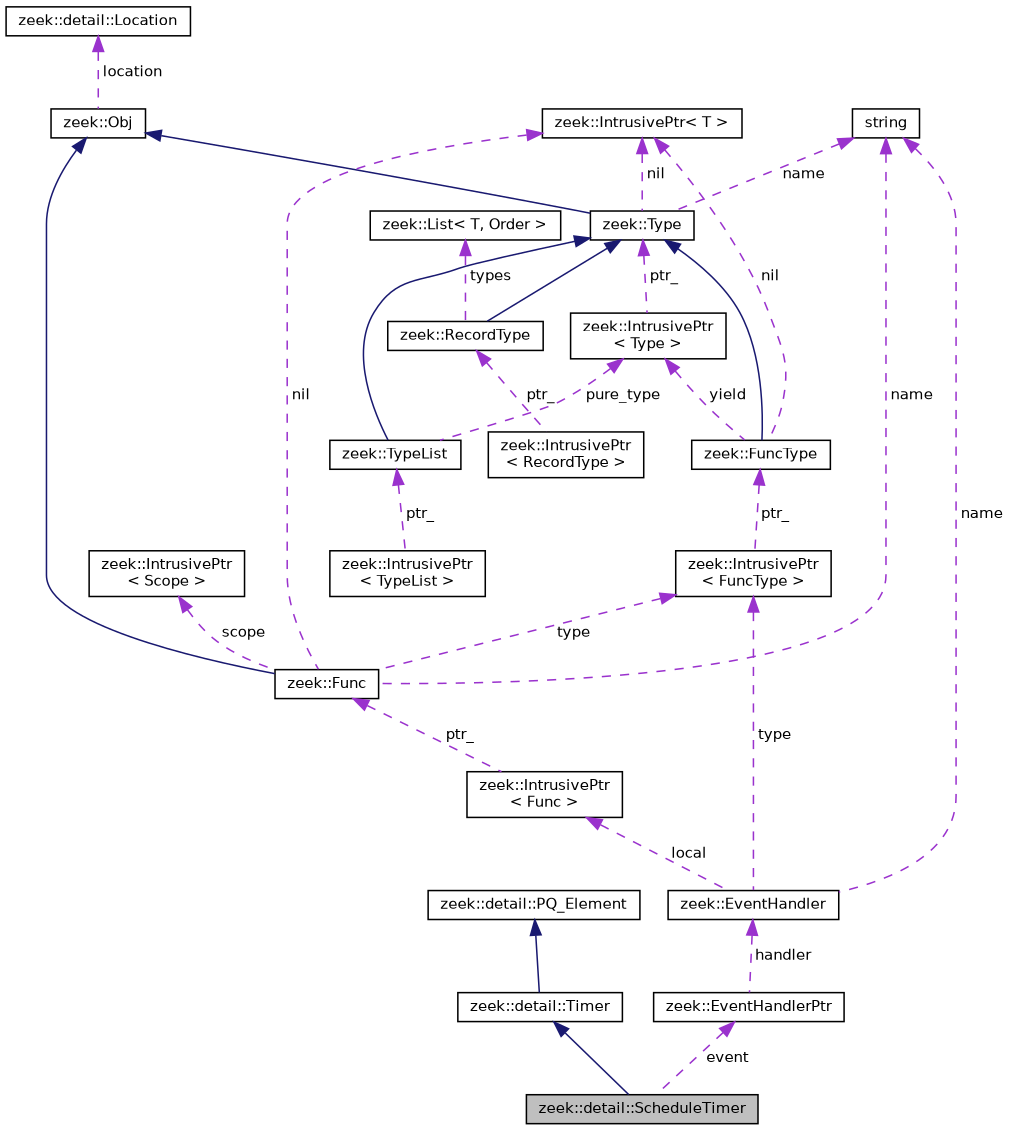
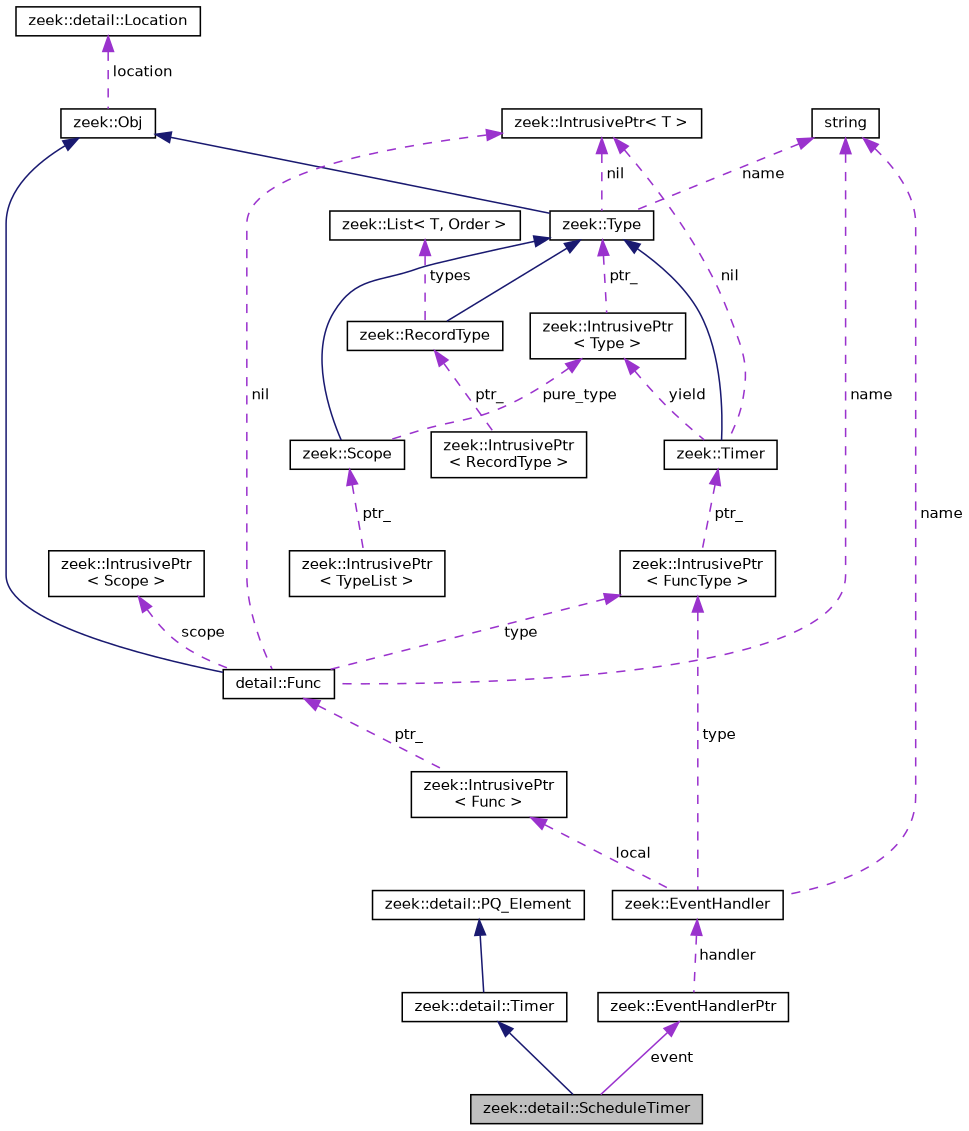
(395, 455) -> (347, 455)
(761, 455) -> (721, 455)
(327, 684) -> (279, 684)
(690, 1063) -> (634, 1063)
